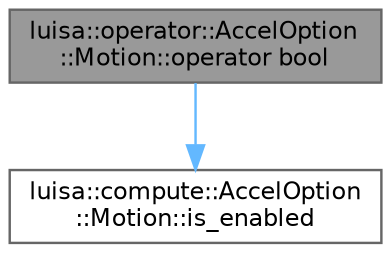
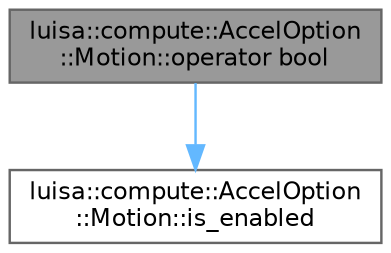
(196, 46) -> (196, 46)
